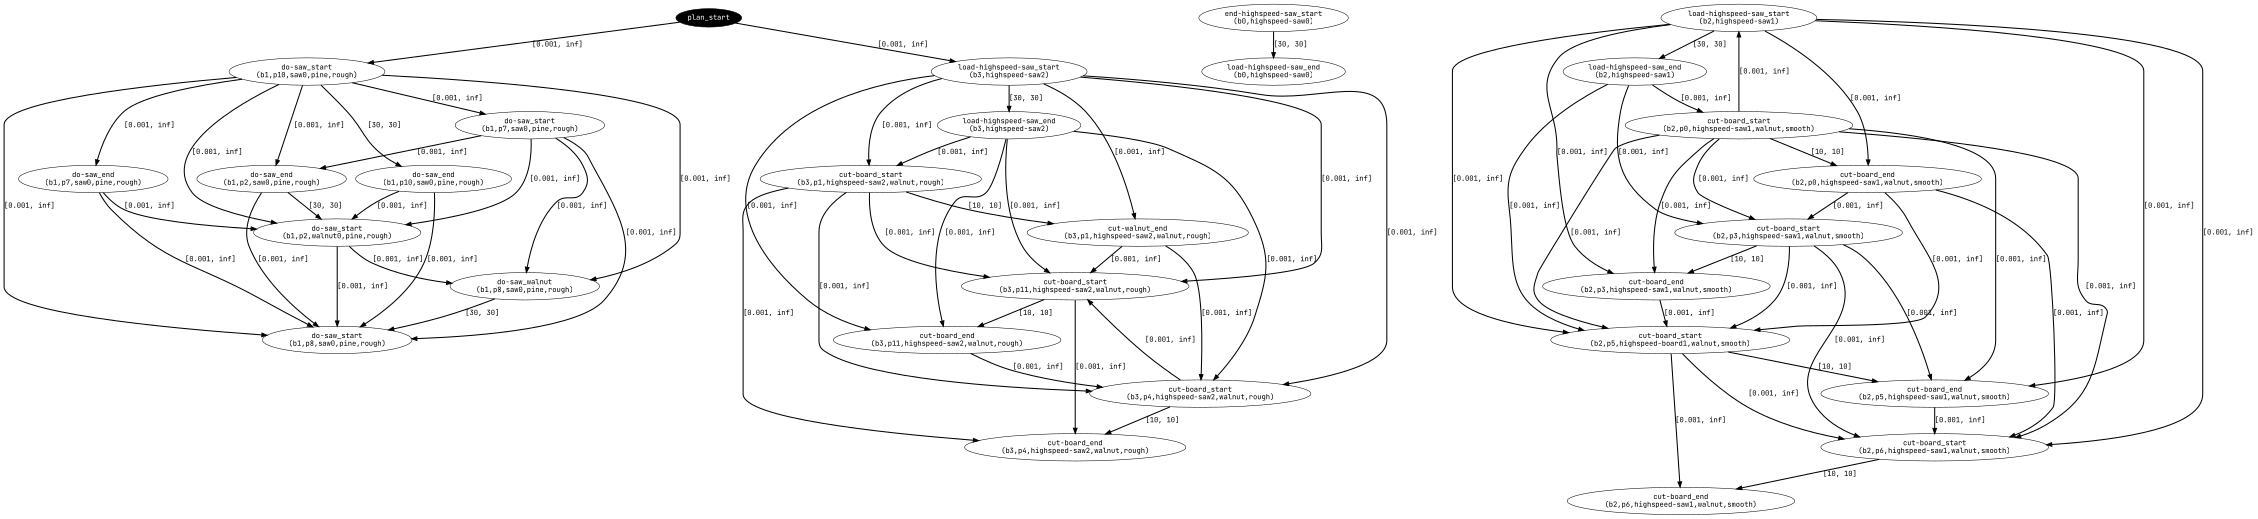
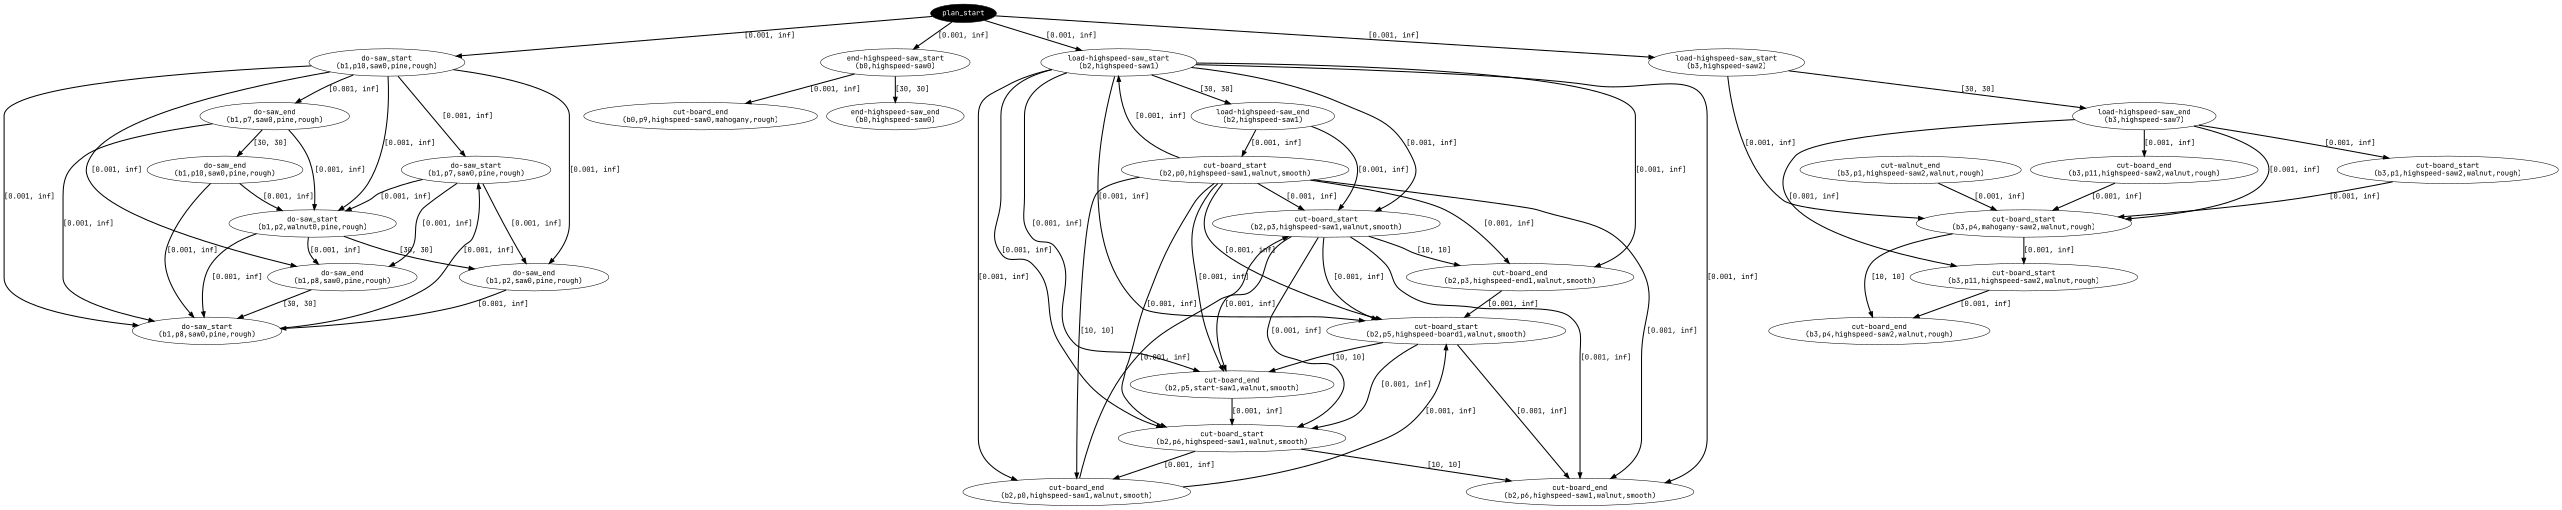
none -> (935, 34)
none -> (1031, 35)
(1274, 72) -> (895, 116)
none -> (1652, 85)
none -> (1344, 104)
(888, 105) -> none
none -> (701, 116)
(1009, 125) -> (2144, 116)
(358, 126) -> (252, 141)
(1321, 135) -> none
(1106, 141) -> none
(752, 172) -> none
(1508, 201) -> none
(302, 204) -> (399, 254)
(976, 211) -> none
none -> (1594, 226)
(905, 258) -> none
(1108, 258) -> none
(525, 286) -> (342, 277)
(1656, 286) -> (1520, 277)
(2052, 289) -> (1157, 464)
(602, 302) -> (412, 296)
none -> (1526, 309)
(1014, 312) -> none
(1200, 394) -> (2024, 223)
(1935, 394) -> (1232, 385)
(744, 396) -> none
